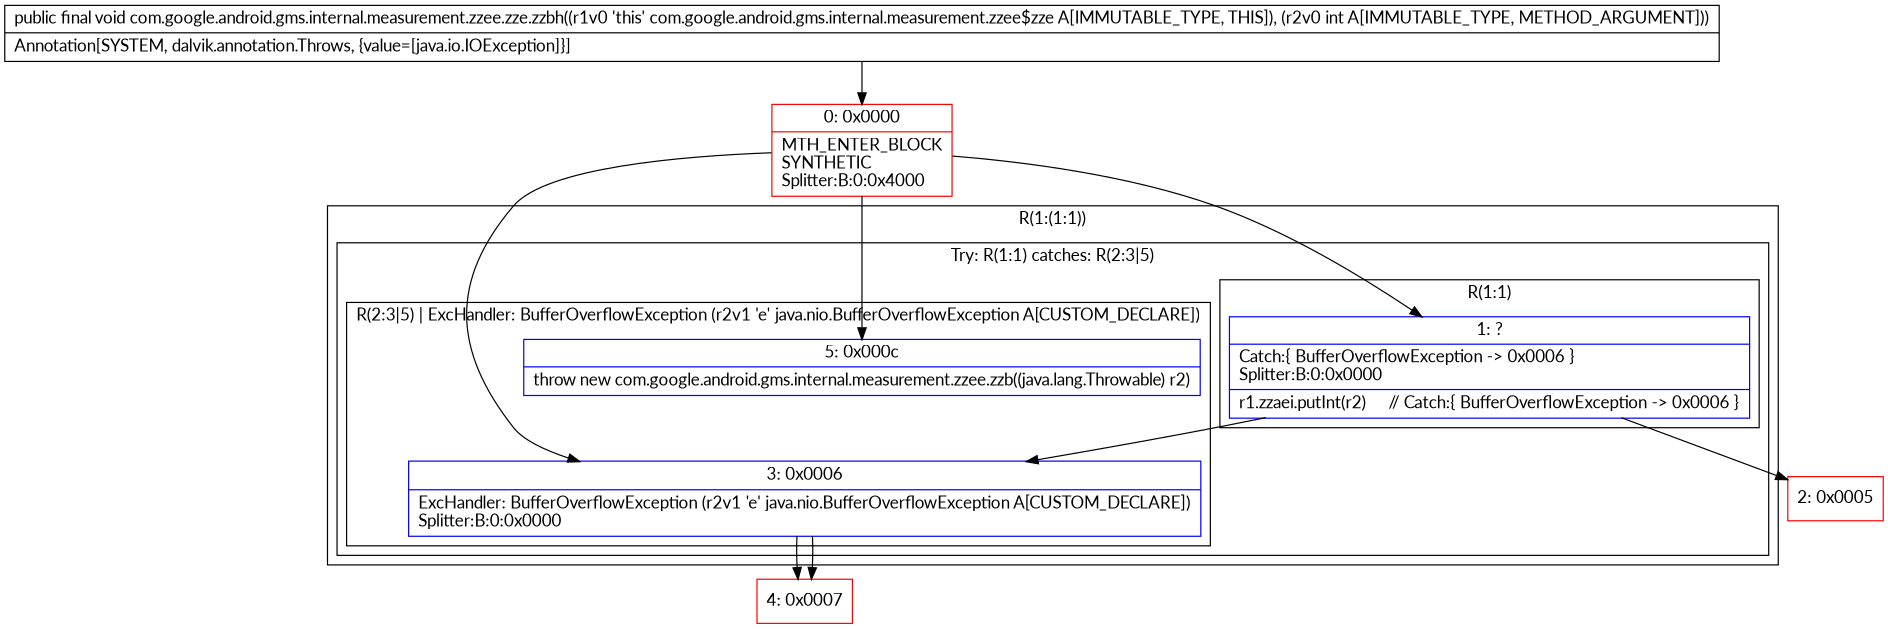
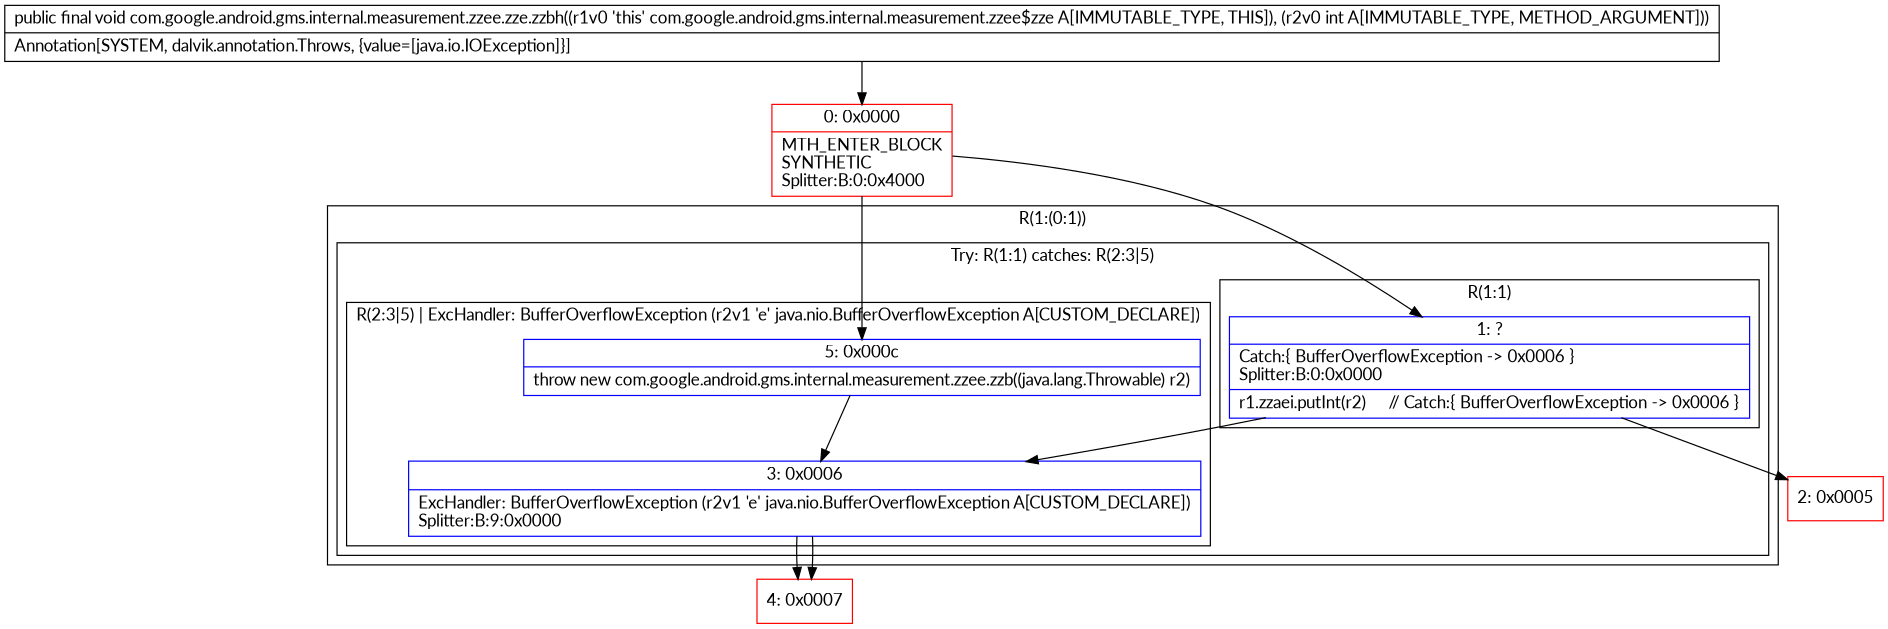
(1053, 220) -> (1053, 220)
(501, 222) -> (838, 423)
(490, 521) -> (490, 521)
